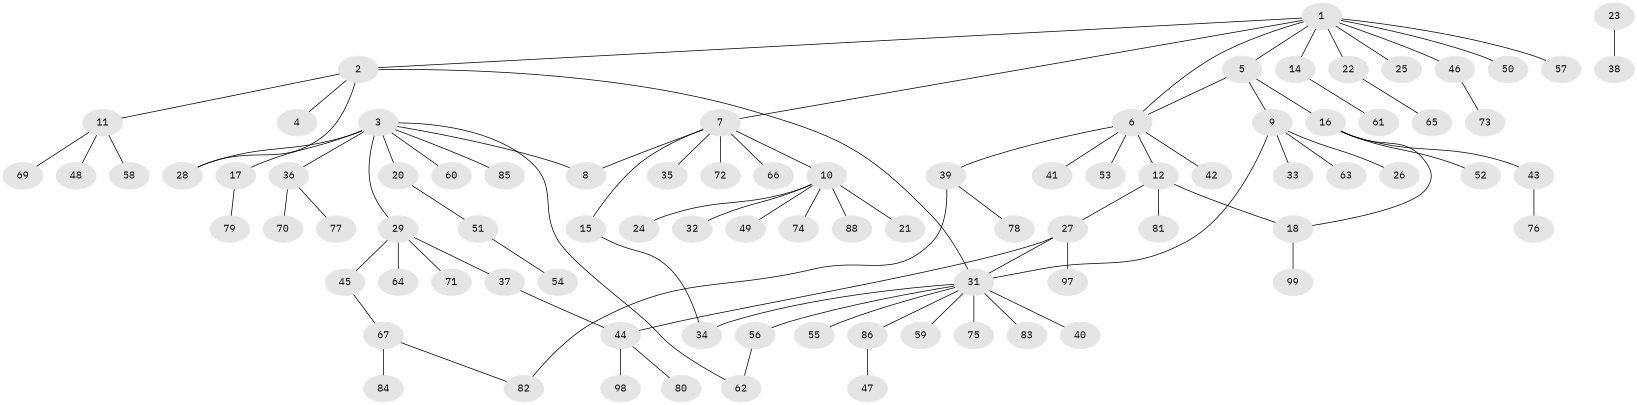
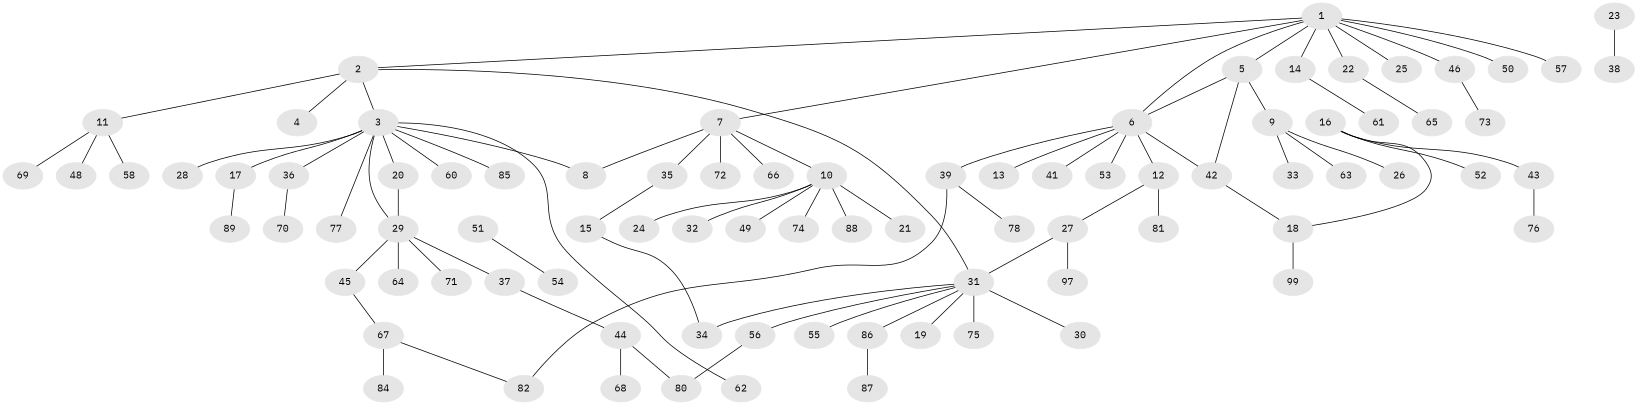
(1284, 96) -> (1227, 123)
(269, 155) -> (368, 96)
(640, 163) -> (626, 203)
none -> (999, 176)
(313, 202) -> (357, 176)
(438, 203) -> (398, 203)
(1222, 204) -> (1253, 203)
(230, 229) -> (230, 229)
(1158, 254) -> none
(847, 288) -> none
(921, 335) -> (921, 335)
(1027, 335) -> none
(1080, 335) -> (1080, 335)
(748, 362) -> (718, 362)
(621, 389) -> (621, 389)
(867, 389) -> (867, 389)
